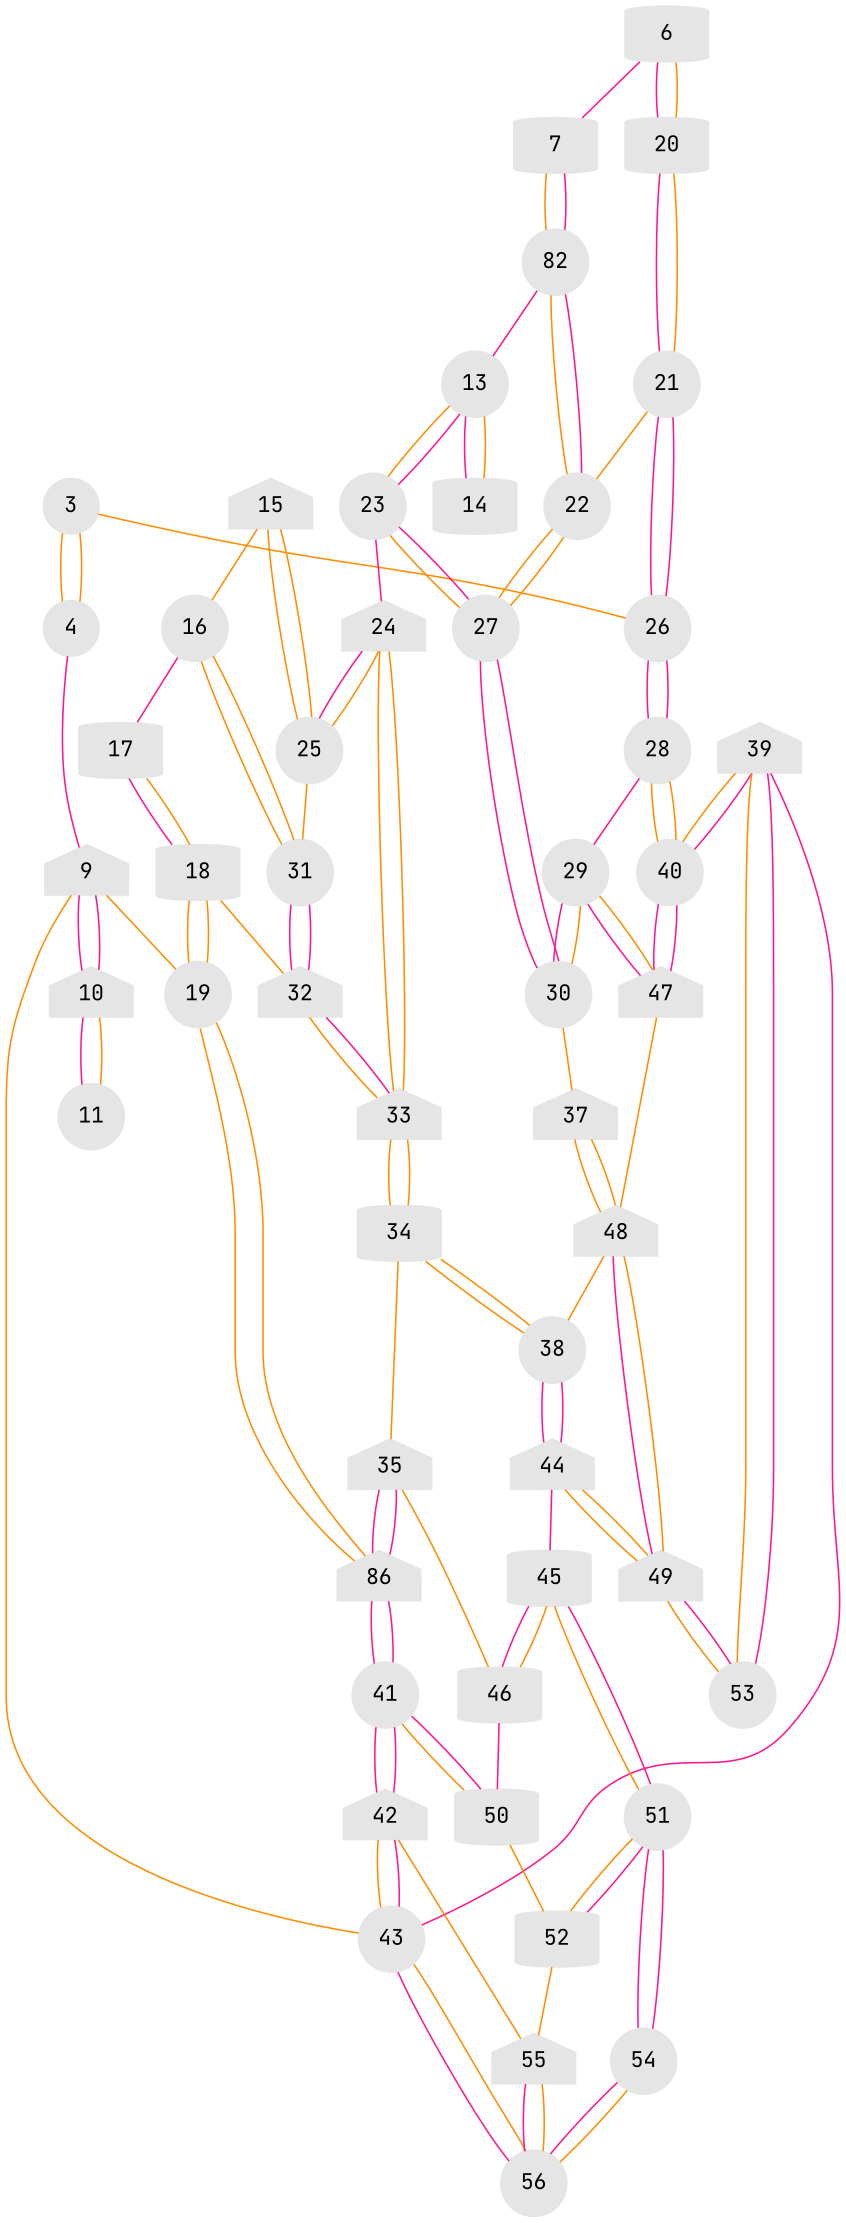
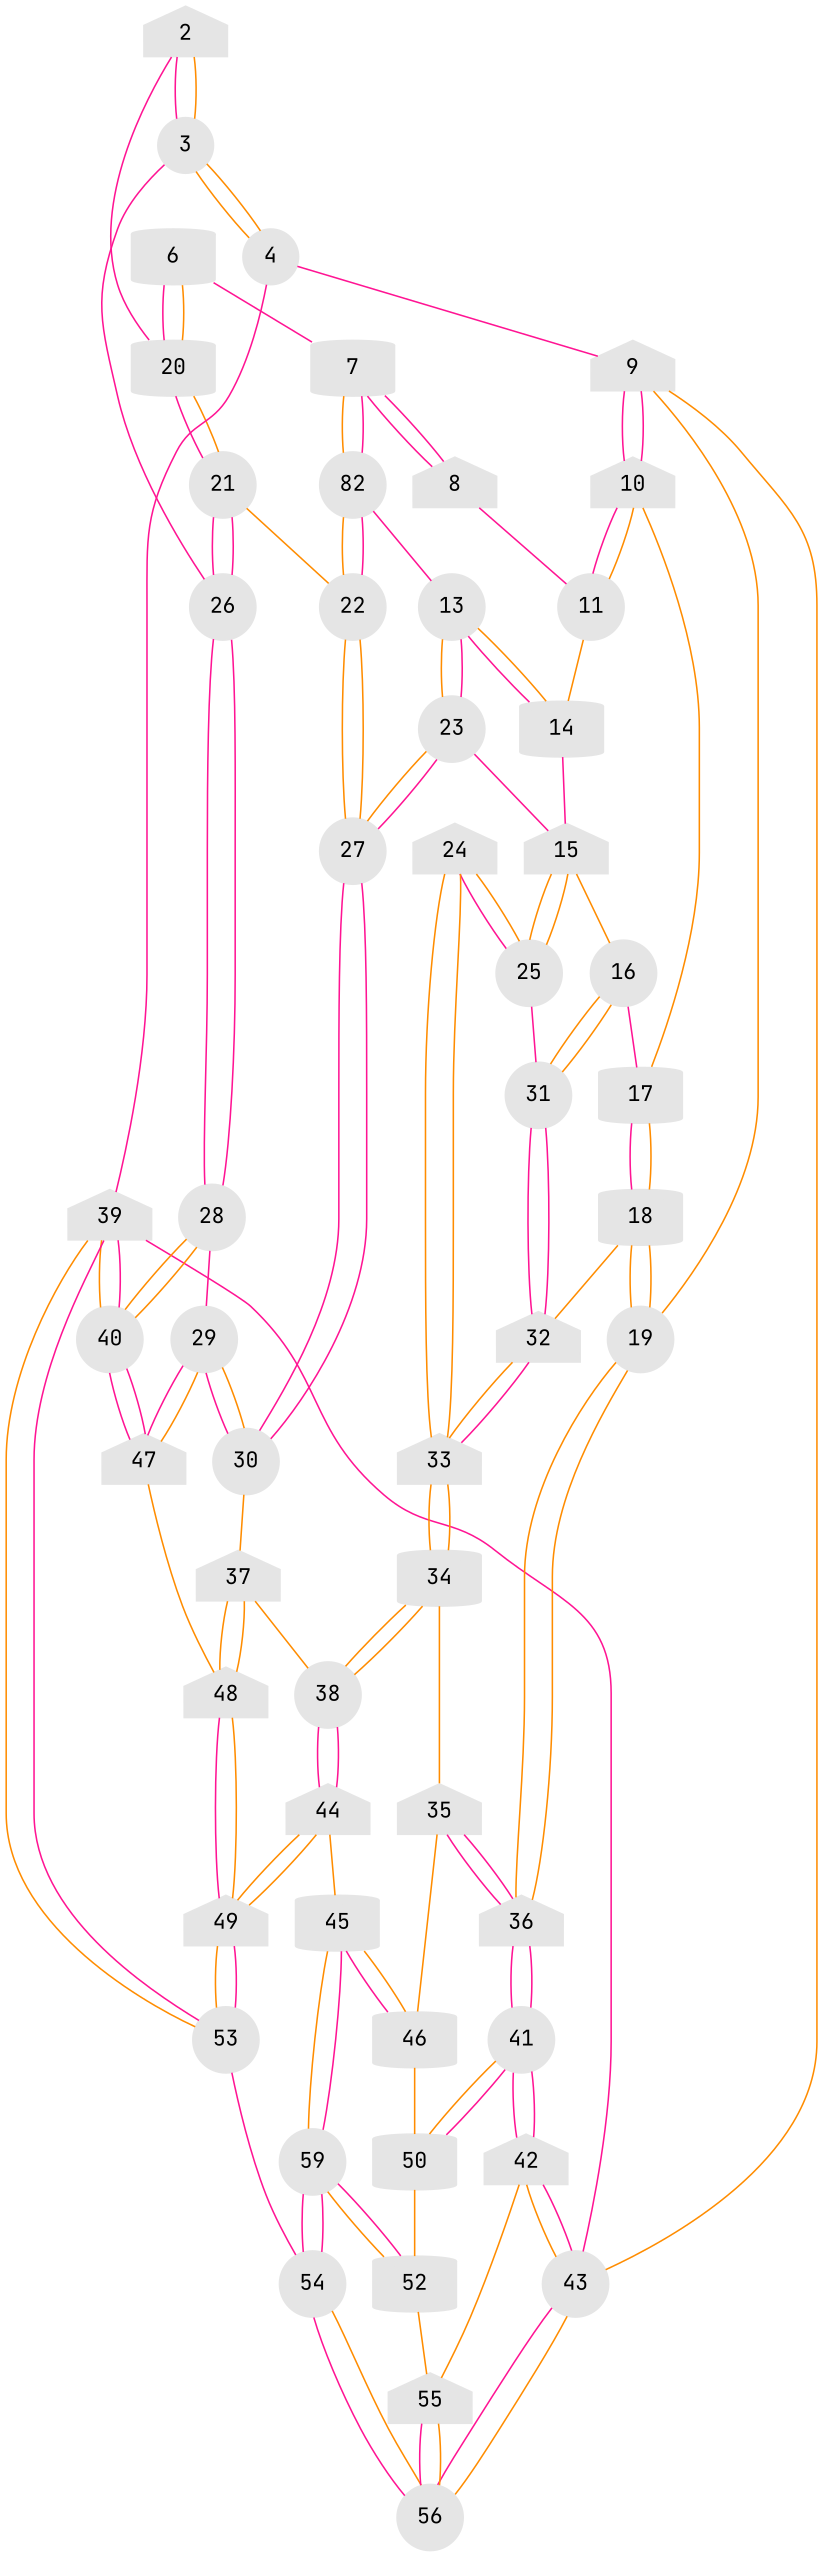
none -> (186, 34)
none -> (455, 485)
(362, 565) -> (112, 373)
(379, 578) -> (511, 792)
none -> (576, 670)
none -> (147, 723)
none -> (699, 786)
none -> (564, 790)
(305, 812) -> (534, 1034)
(586, 1288) -> (282, 1635)
(551, 1520) -> (332, 1865)
(379, 1578) -> (521, 1923)
(498, 1756) -> (415, 2101)
(658, 1817) -> (313, 2162)
none -> (256, 2167)
